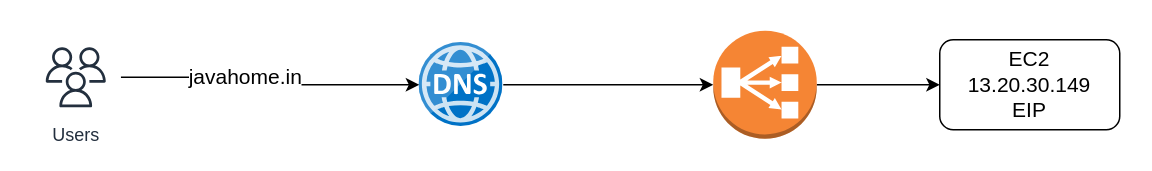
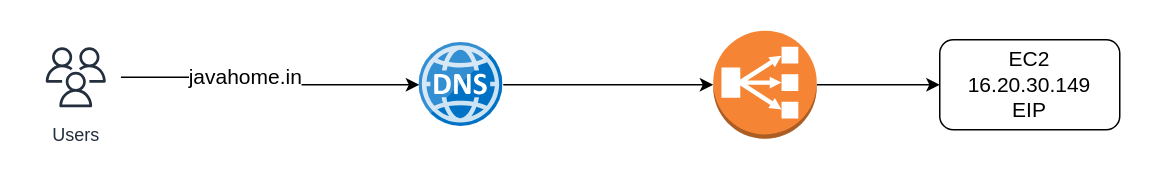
(1030, 85) -> (1030, 85)
